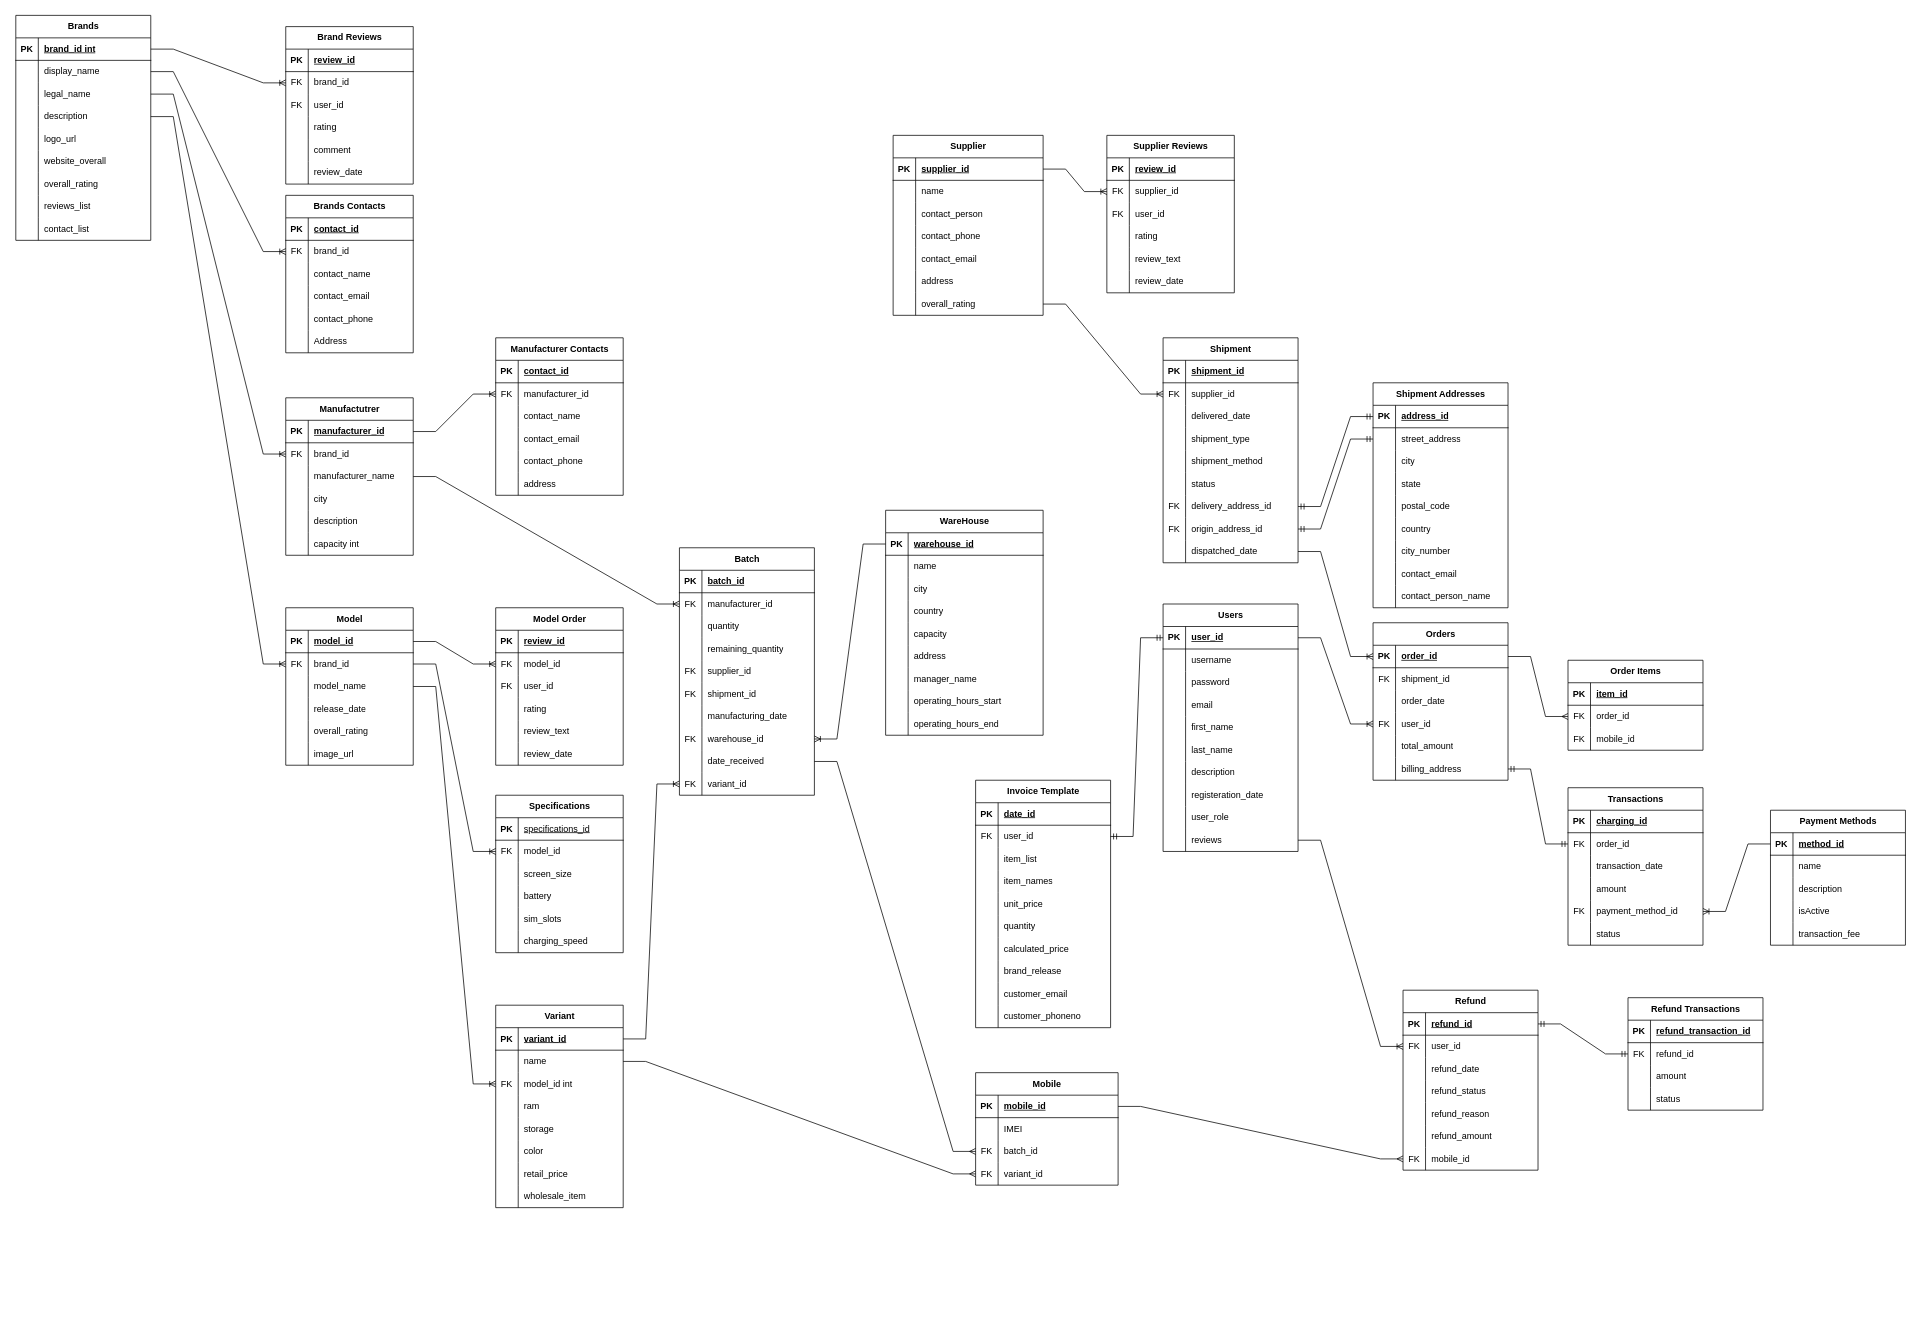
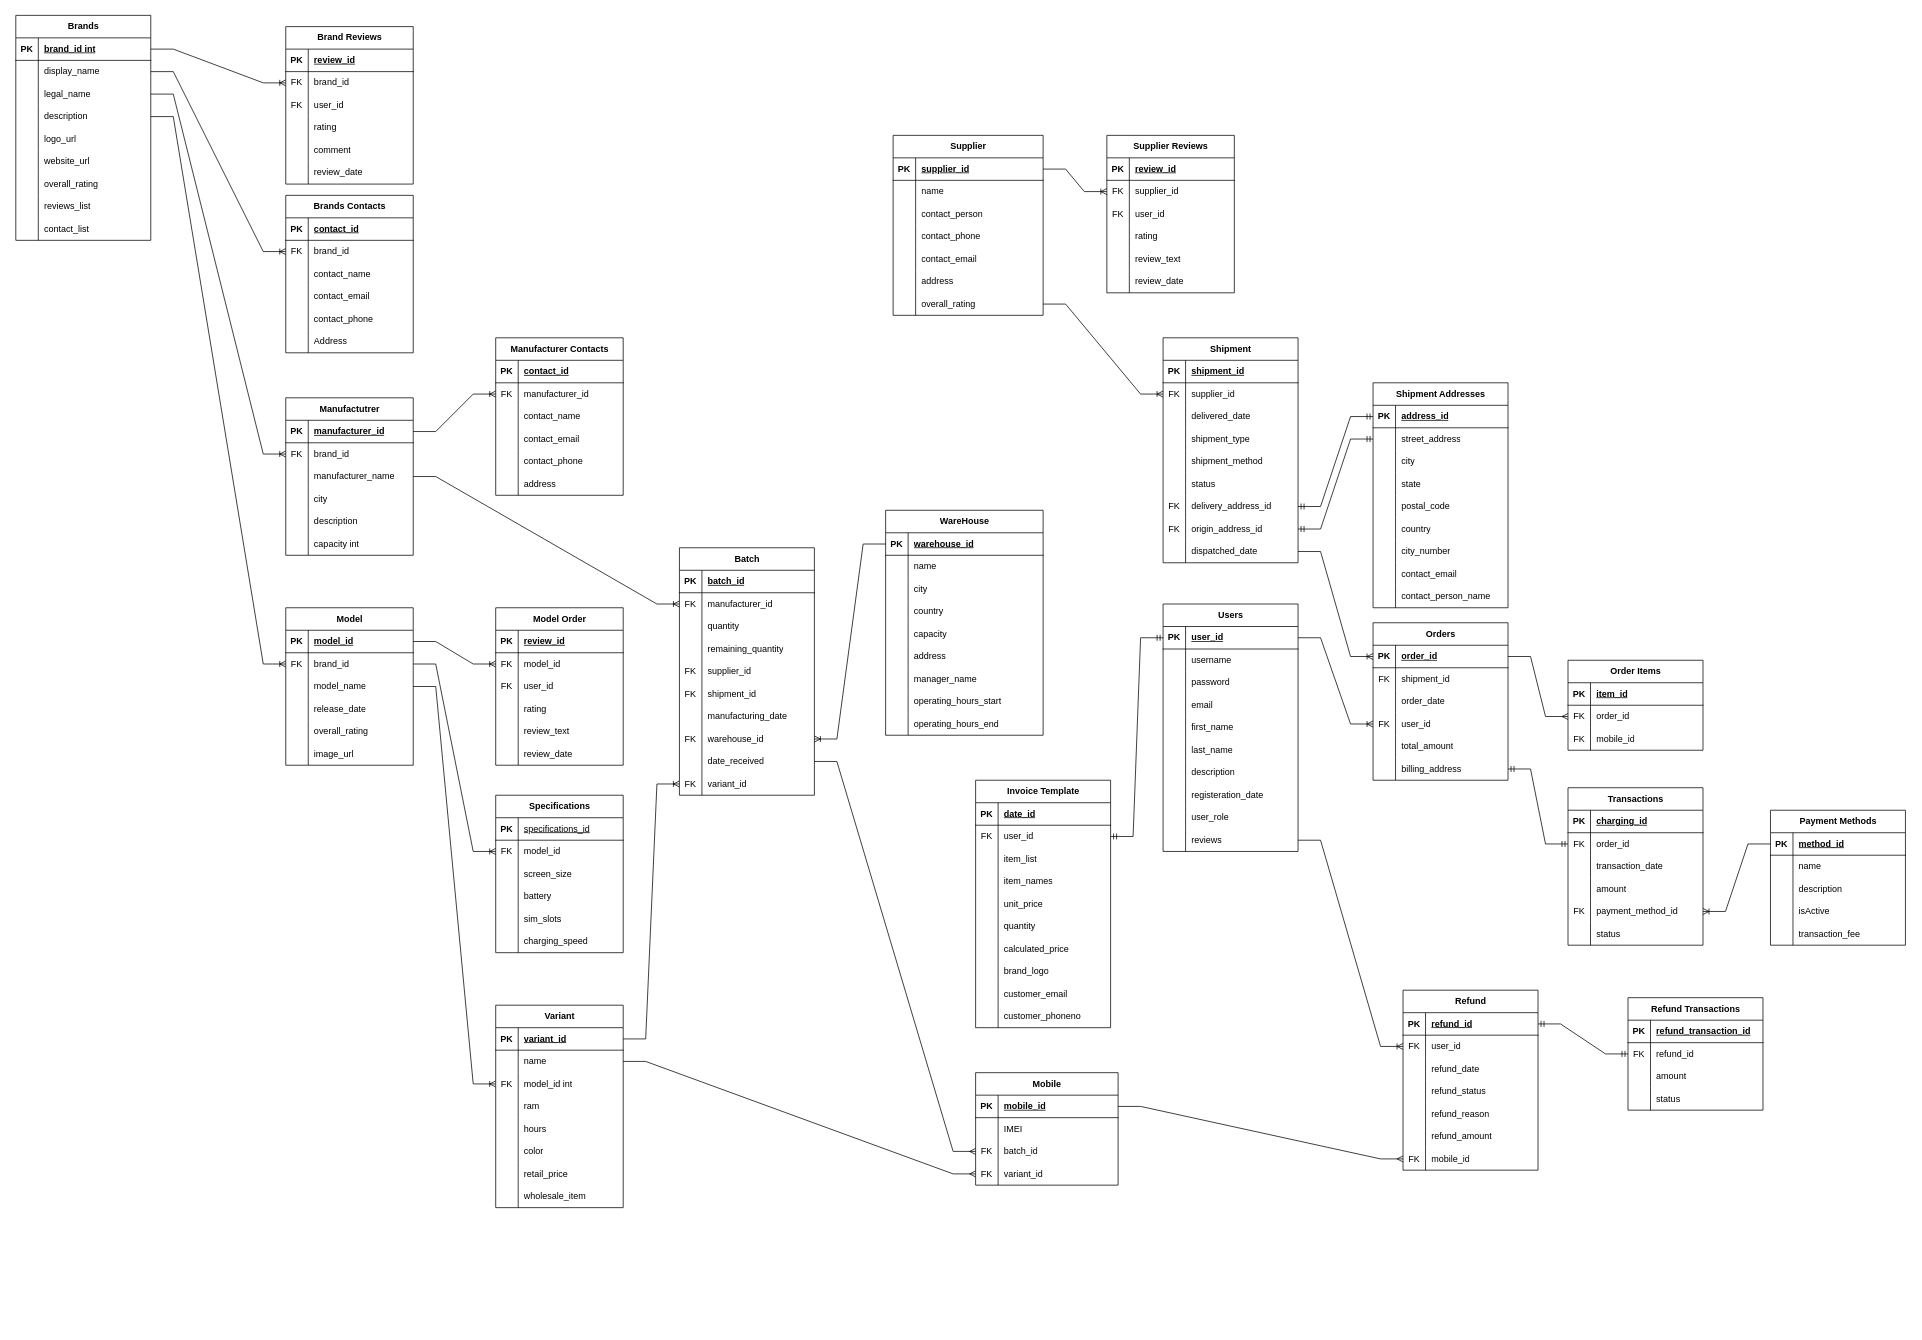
(78, 162) -> (69, 162)
(1035, 972) -> (1028, 972)
(542, 1129) -> (536, 1129)
